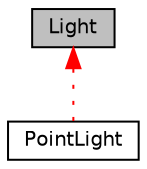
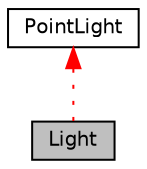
(73, 95) -> (73, 95)
